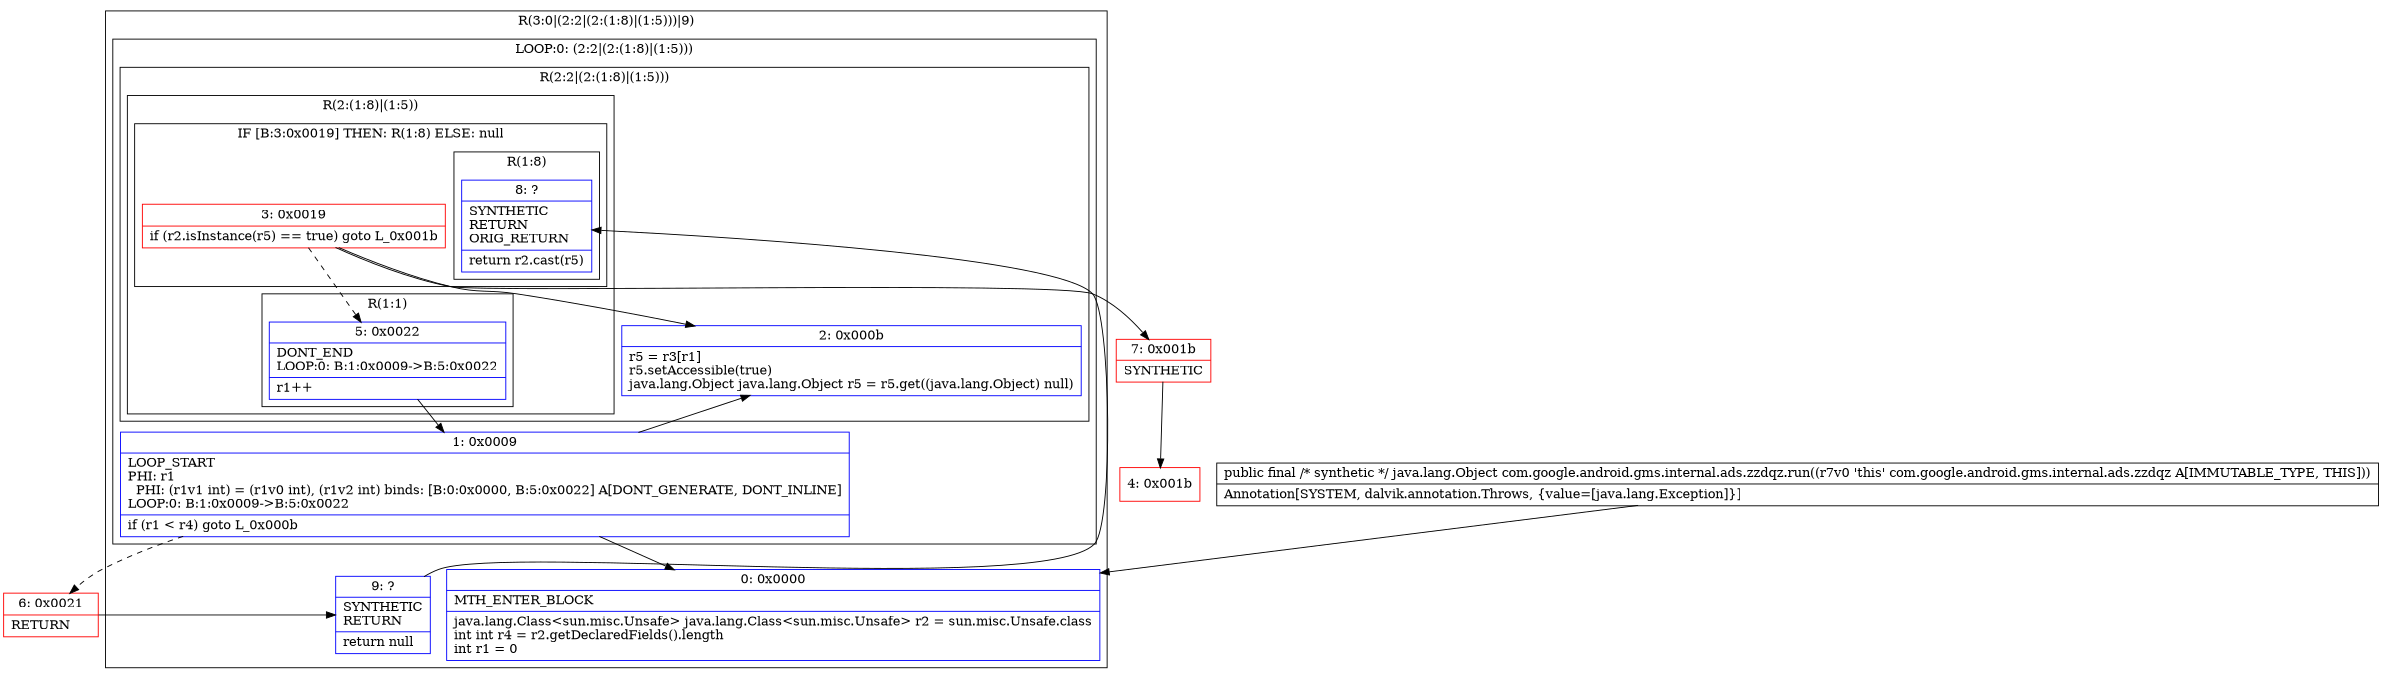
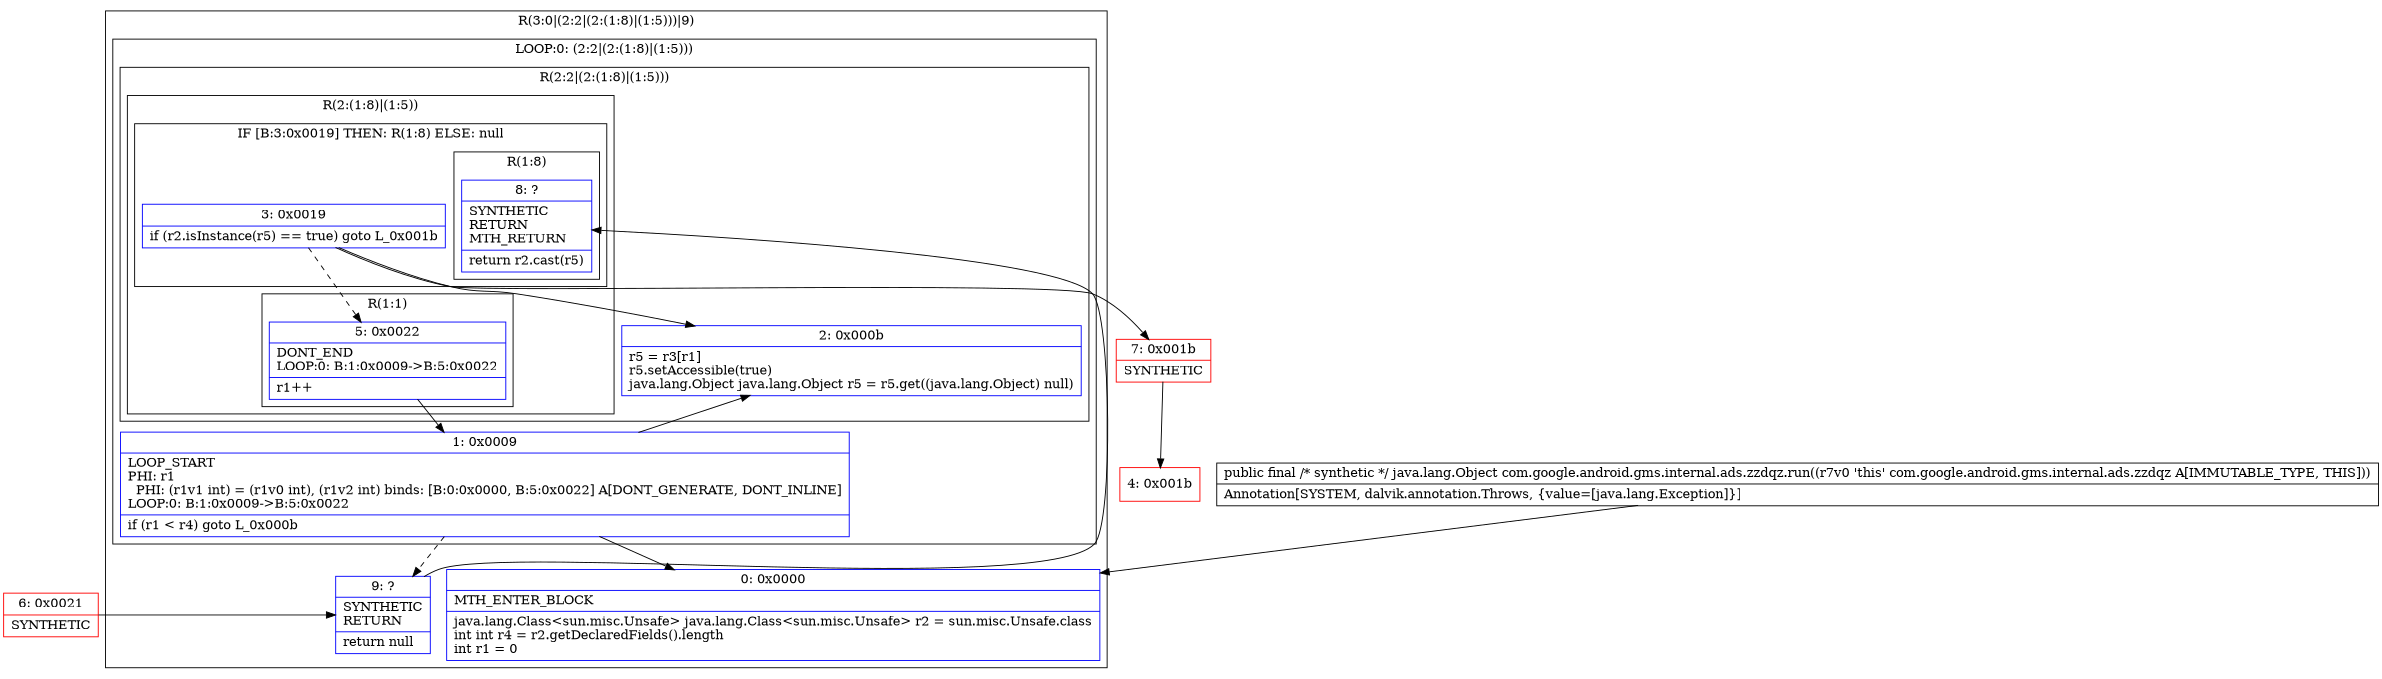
(294, 226) -> (294, 226)
(519, 239) -> (518, 239)
(128, 557) -> (431, 553)
(40, 625) -> (51, 625)
